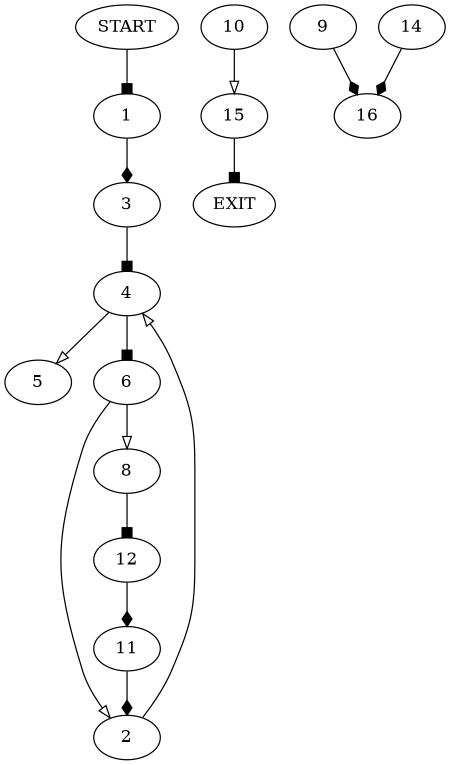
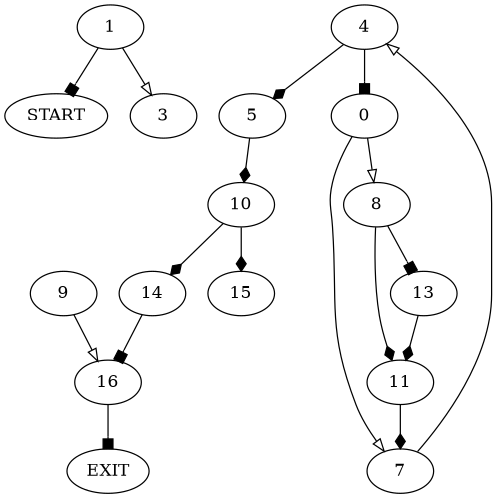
(127, 65) -> (87, 66)
(234, 65) -> (241, 242)
(342, 65) -> (83, 332)
(393, 65) -> (133, 332)
(127, 153) -> (134, 66)
none -> (248, 153)
(234, 154) -> (108, 421)
(127, 243) -> none
none -> (202, 244)
none -> (376, 287)
(87, 333) -> (314, 67)
(127, 382) -> (365, 116)
(127, 560) -> (424, 294)
(127, 738) -> (400, 471)
